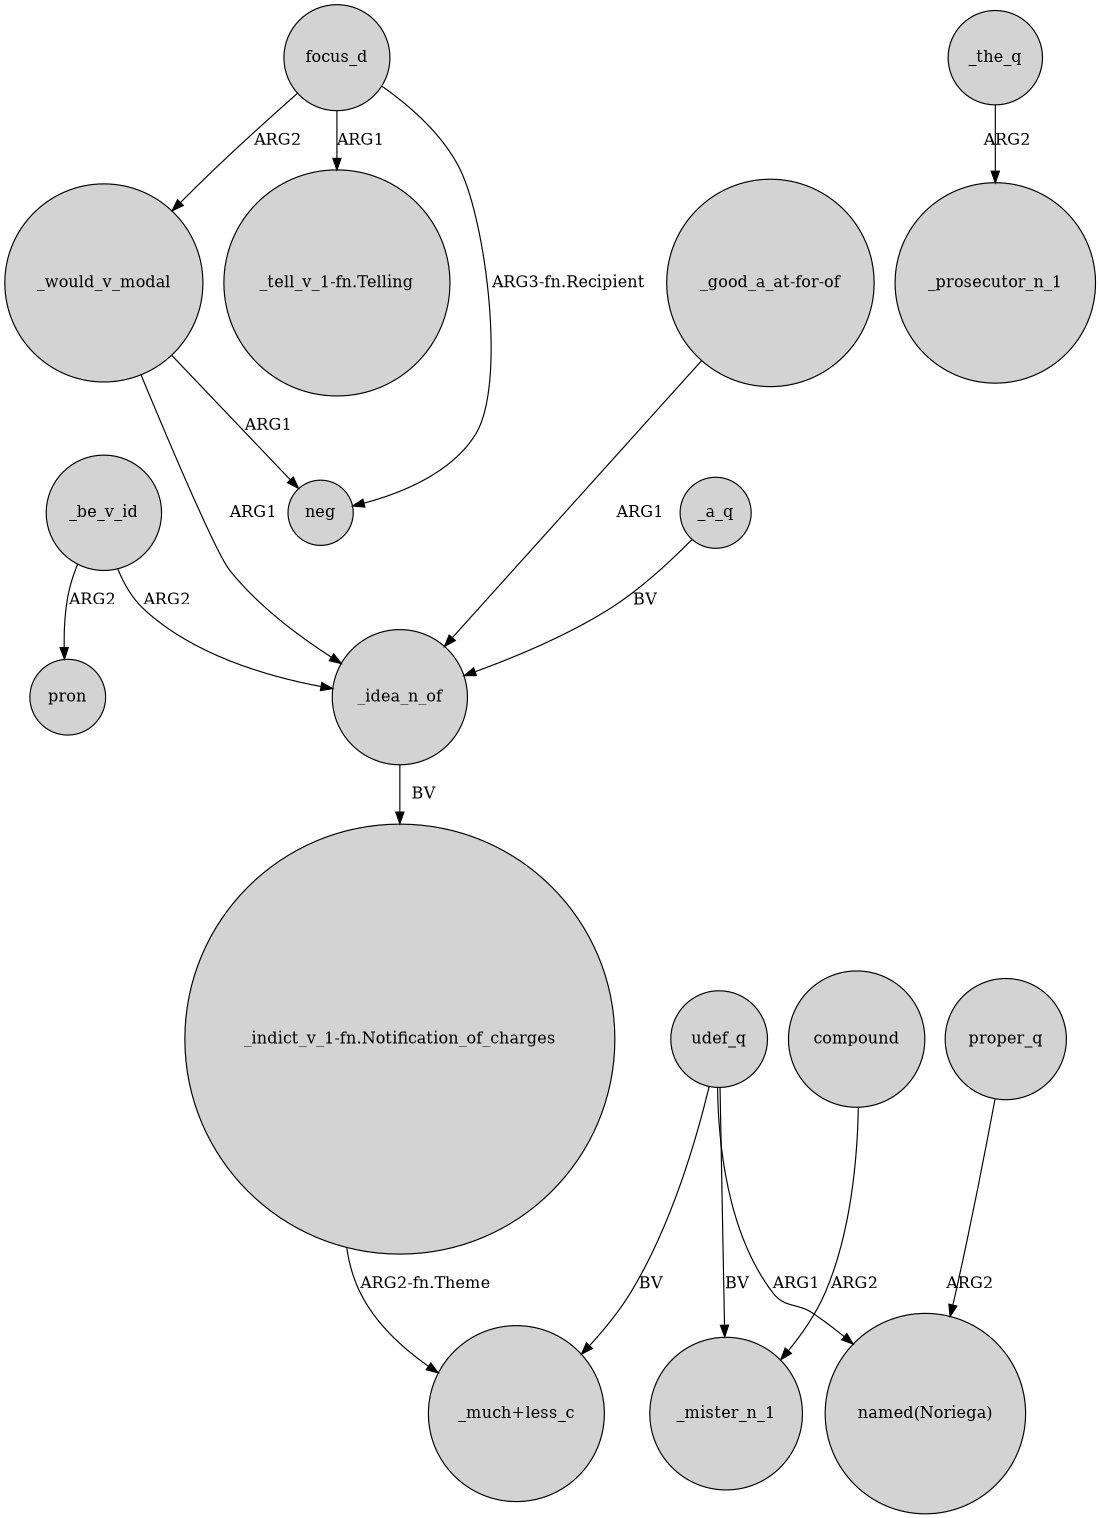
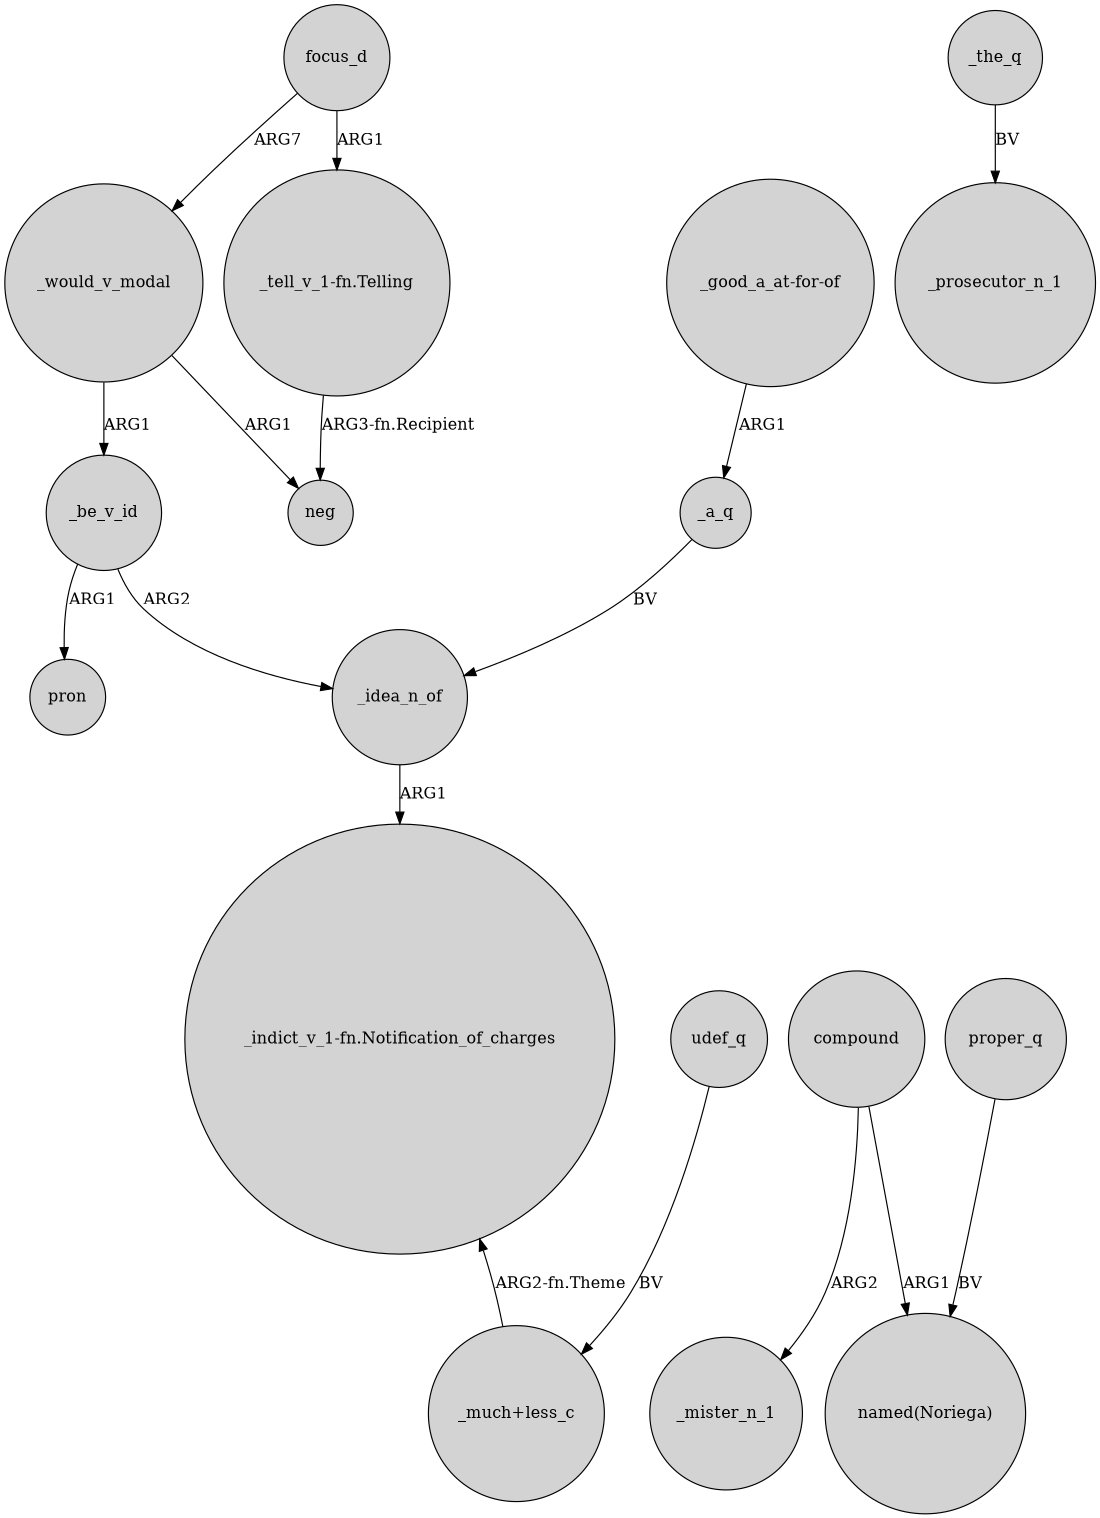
(278, 140) -> (278, 140)
(1008, 140) -> (1008, 140)
(490, 311) -> (321, 432)
(577, 499) -> (736, 425)
(211, 535) -> (104, 413)
(93, 600) -> (93, 600)
(424, 794) -> (424, 794)
(722, 1206) -> none
(742, 1235) -> (887, 1205)
(970, 1284) -> (970, 1284)
(374, 1316) -> (494, 1288)
